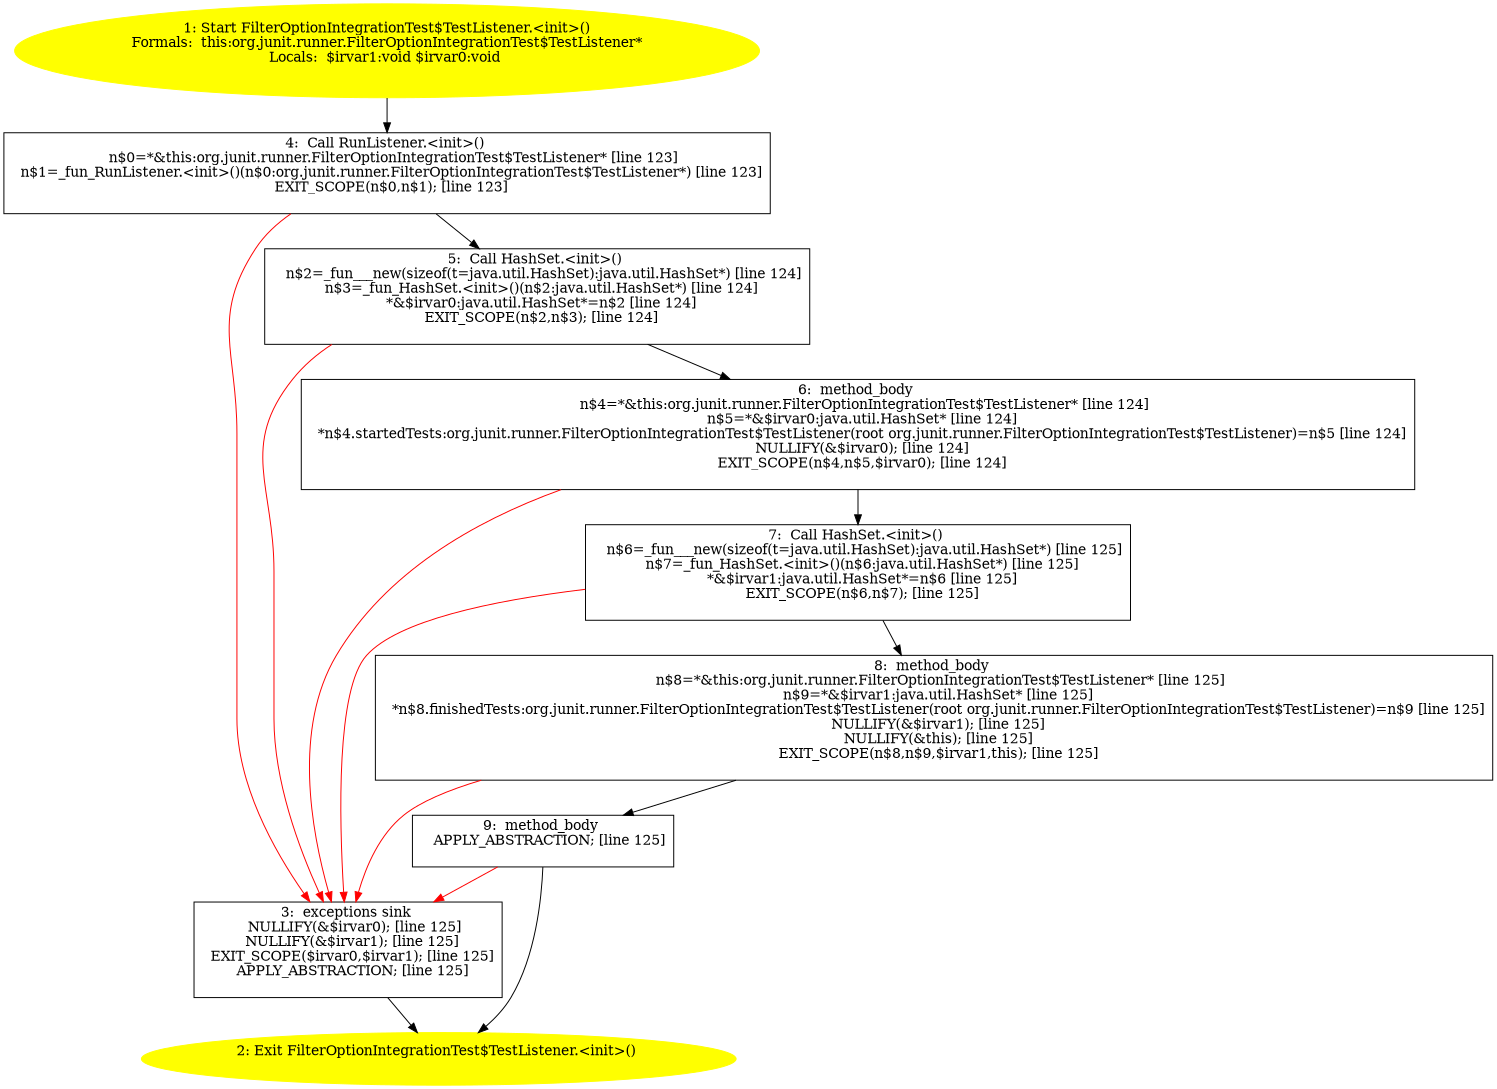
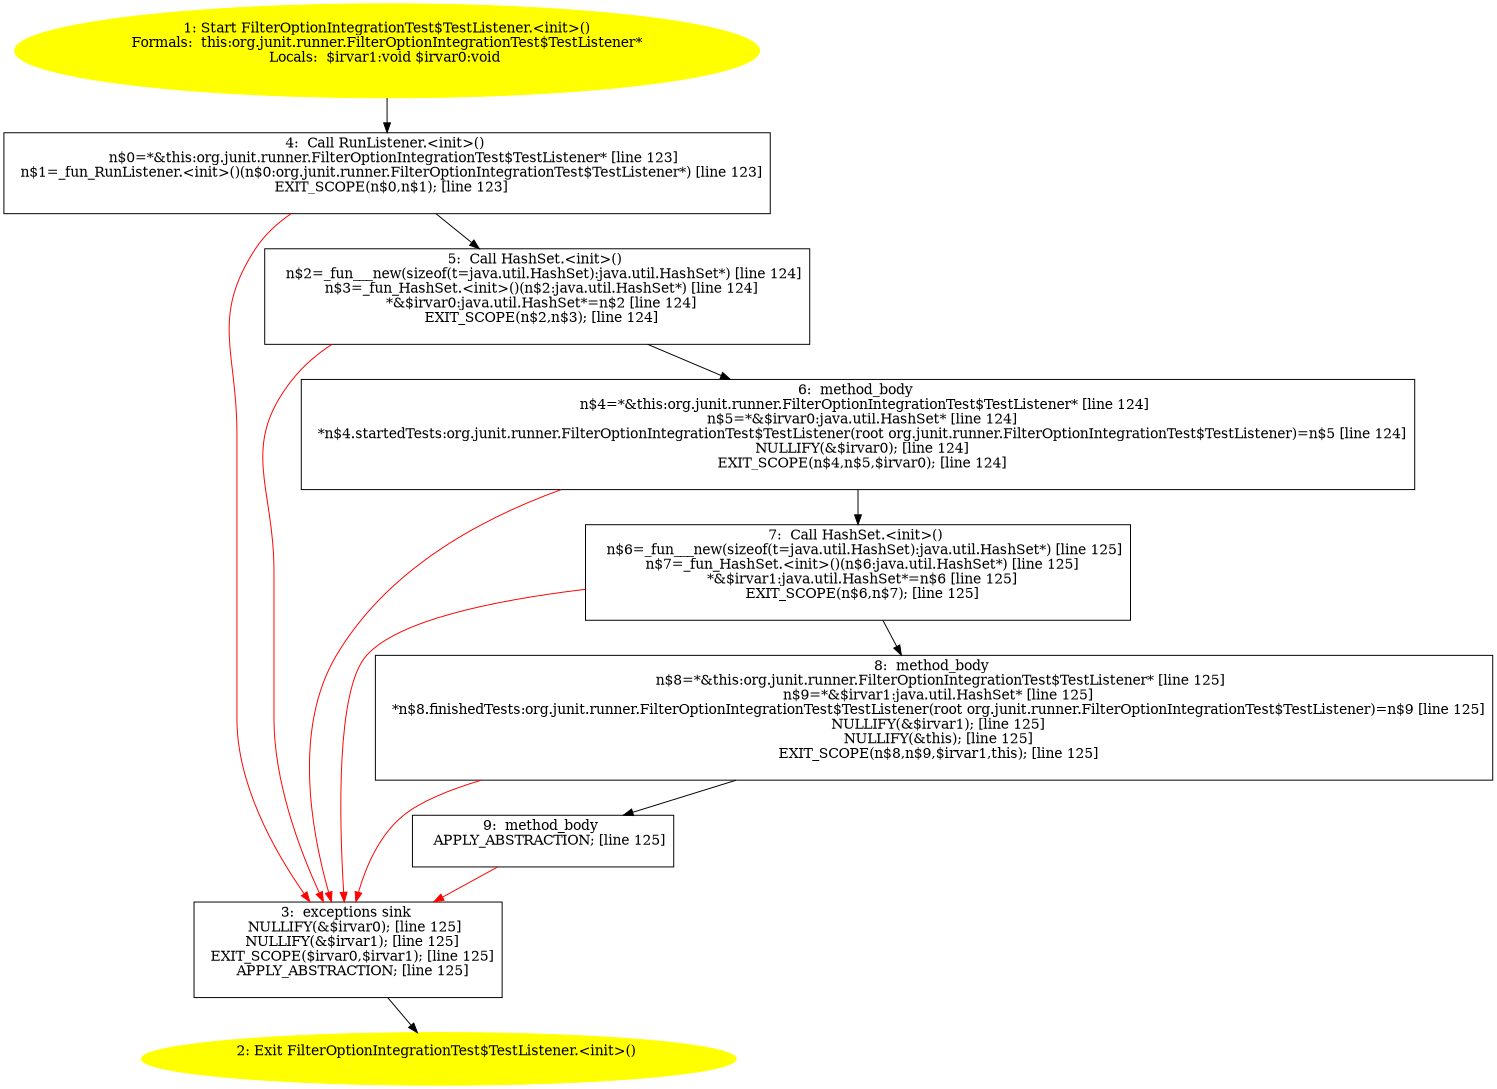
(530, 953) -> none
